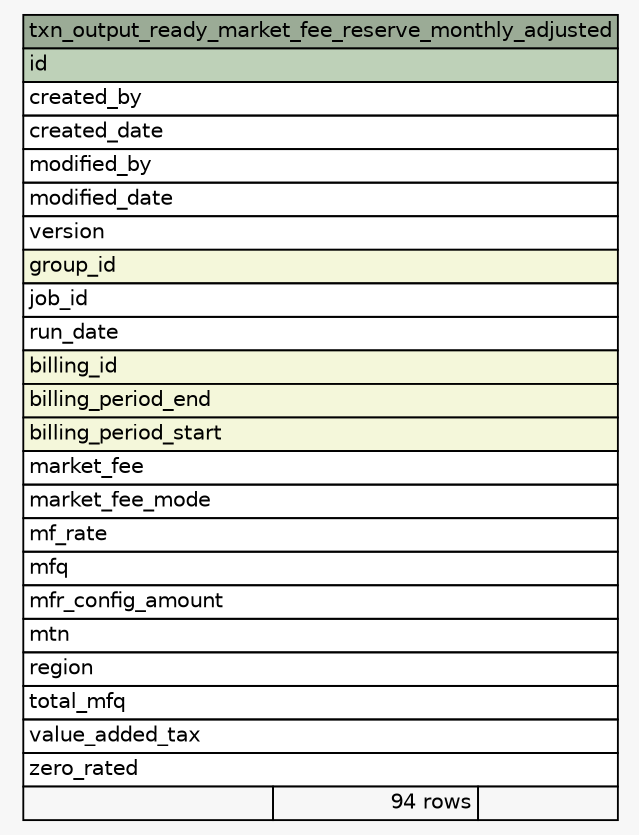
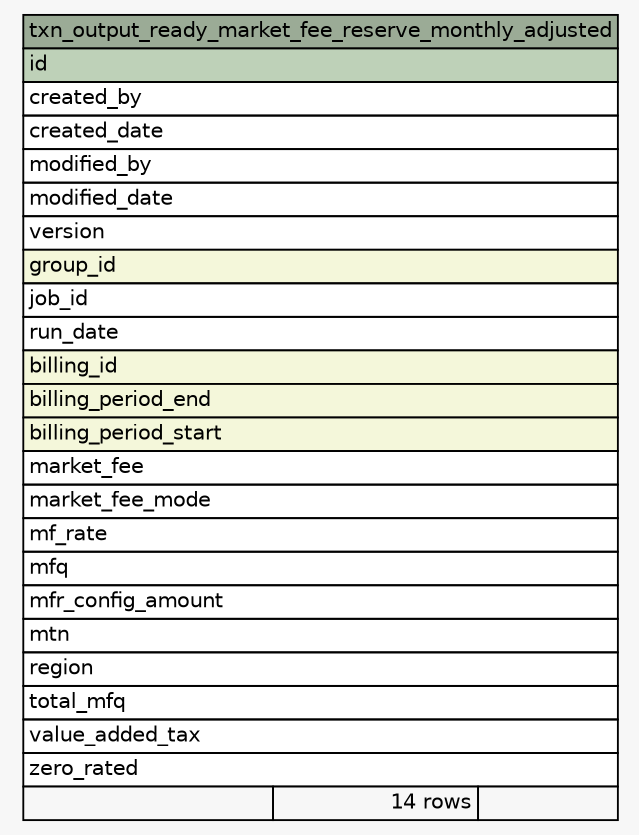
(431, 802) -> (431, 802)
